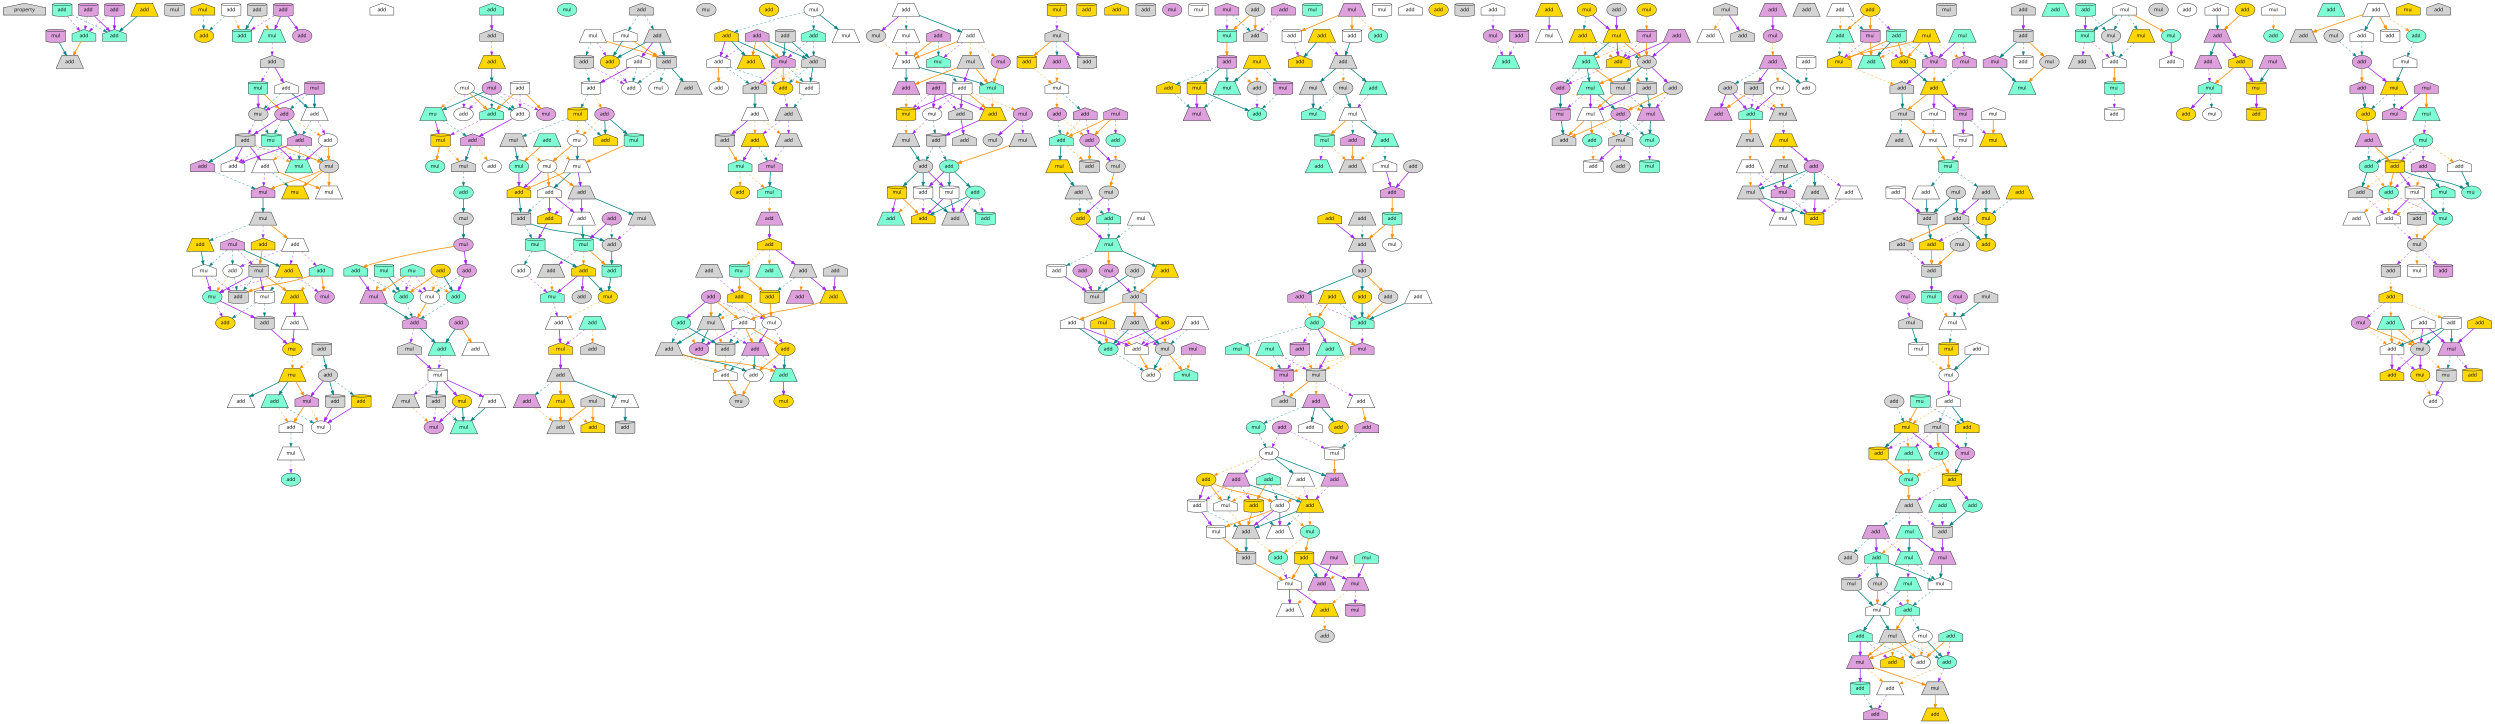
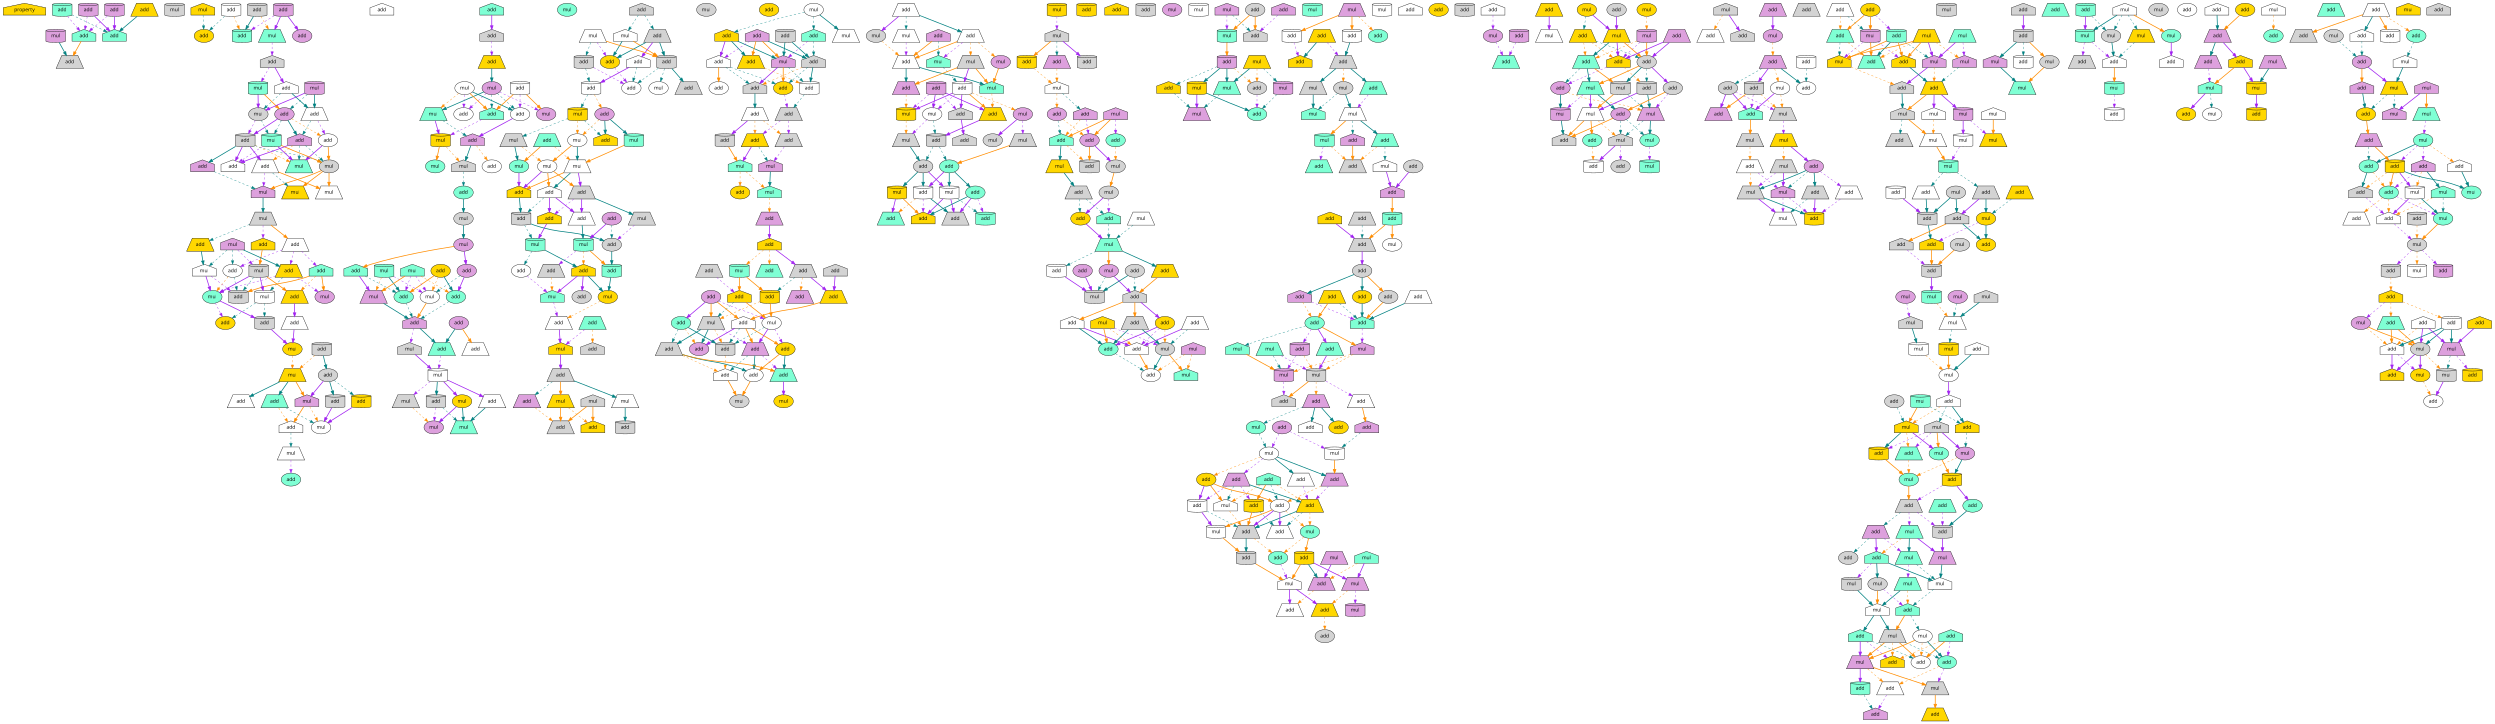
(25, 10) -> (25, 10)
